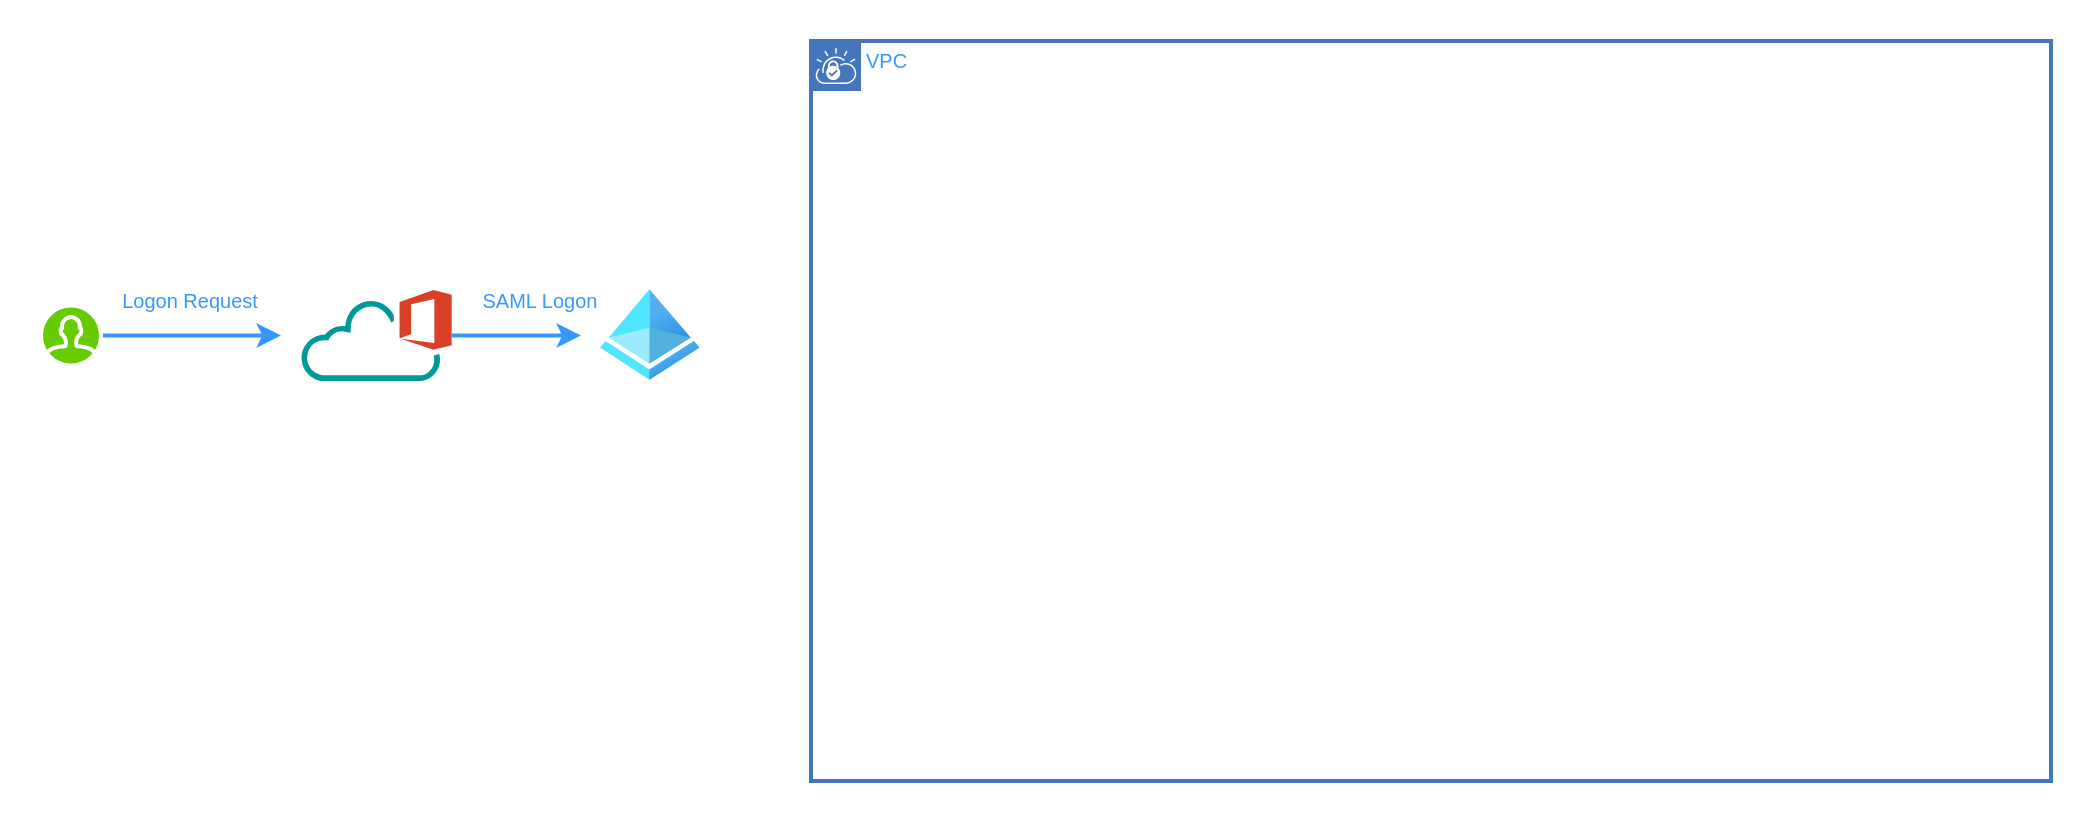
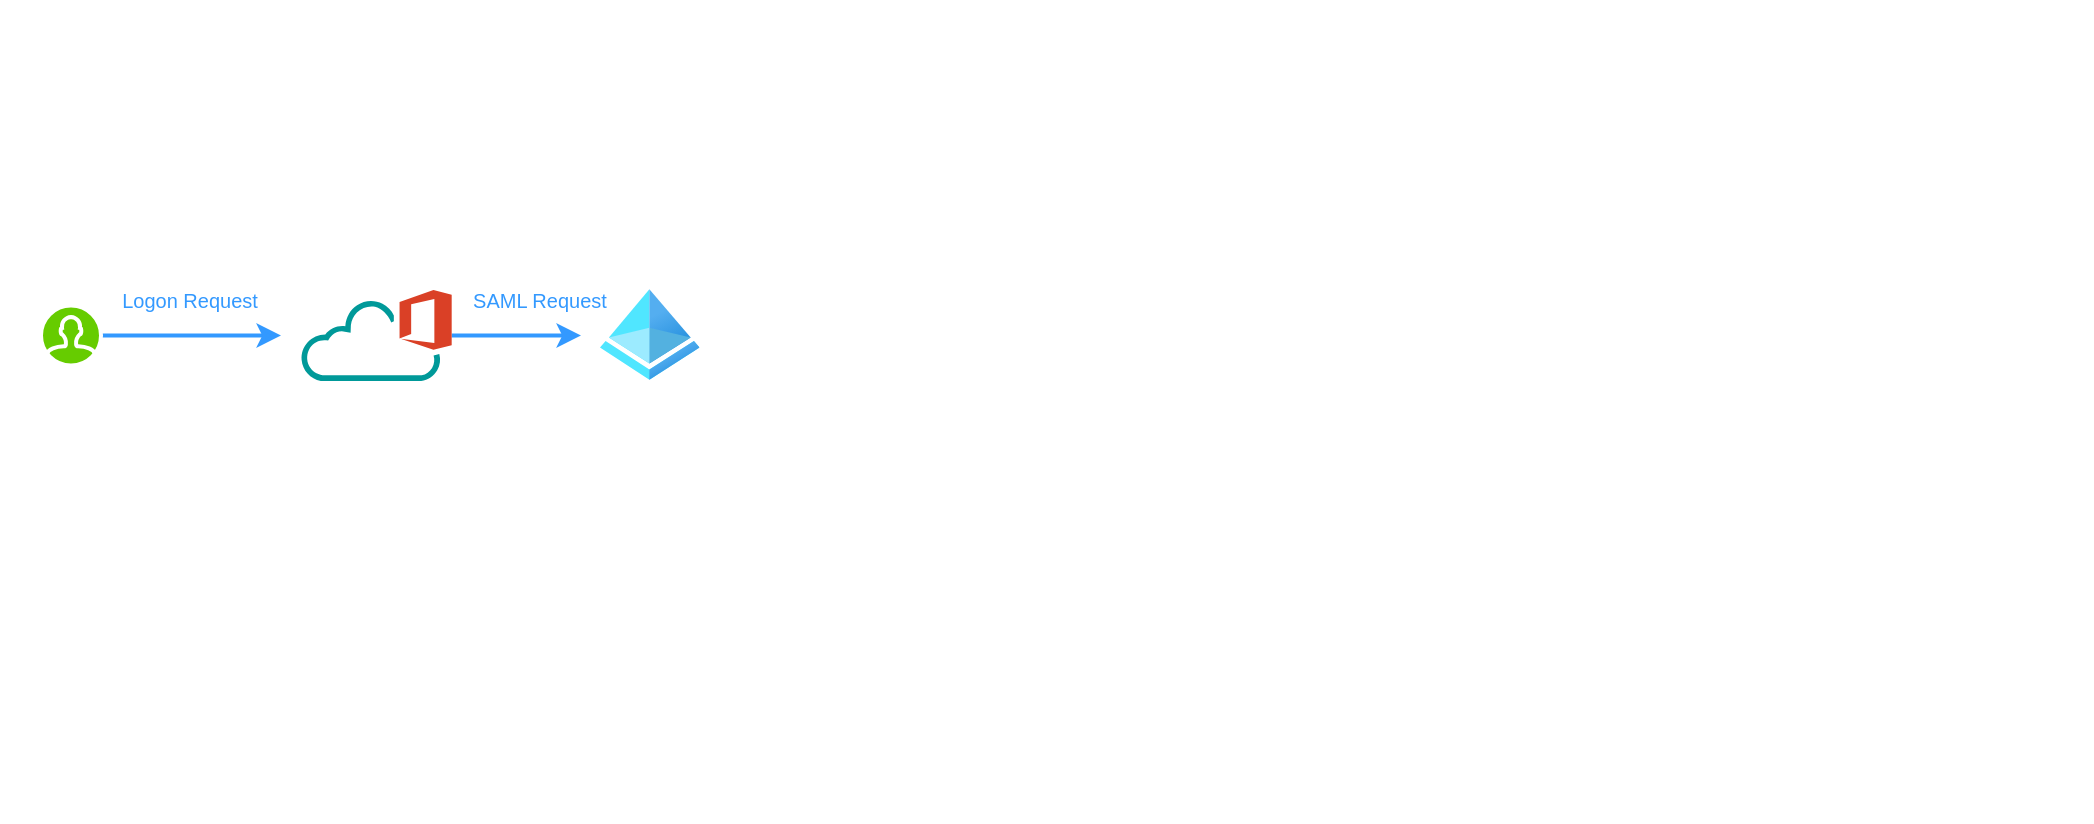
(541, 301) -> (541, 301)
(1431, 411) -> none
